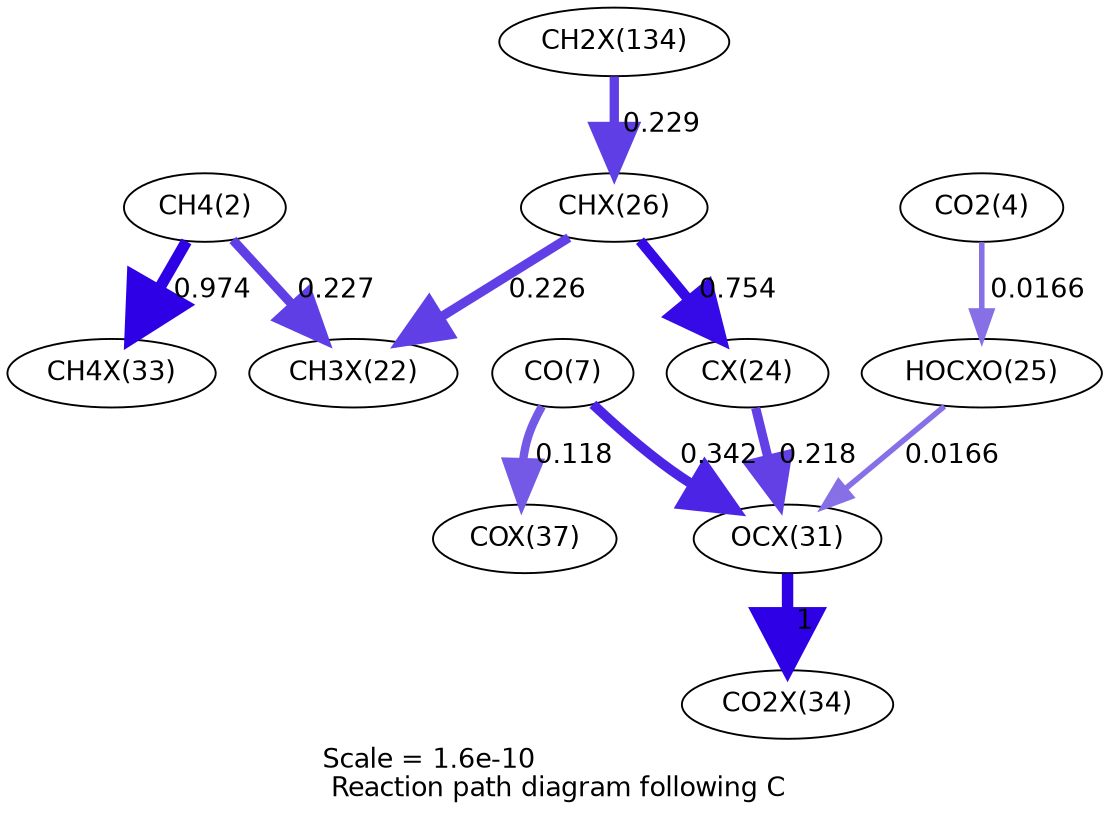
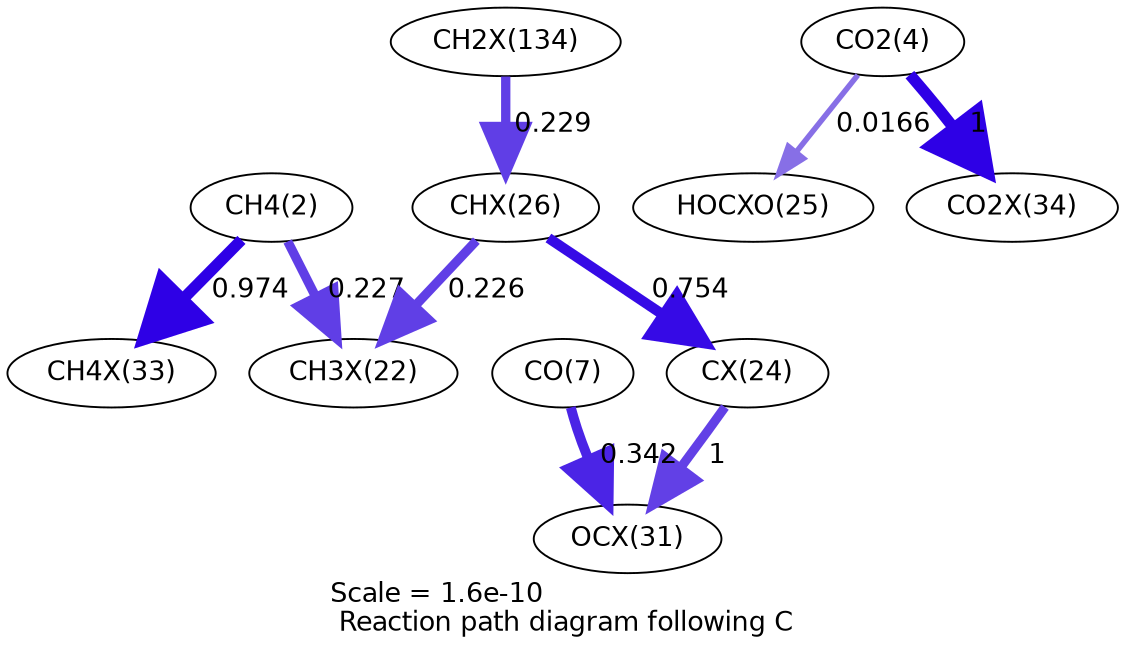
(895, 448) -> none
(814, 456) -> (713, 456)
(525, 539) -> none
(788, 593) -> (932, 101)
